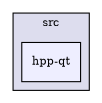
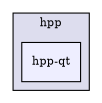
(51, 23) -> (51, 23)
